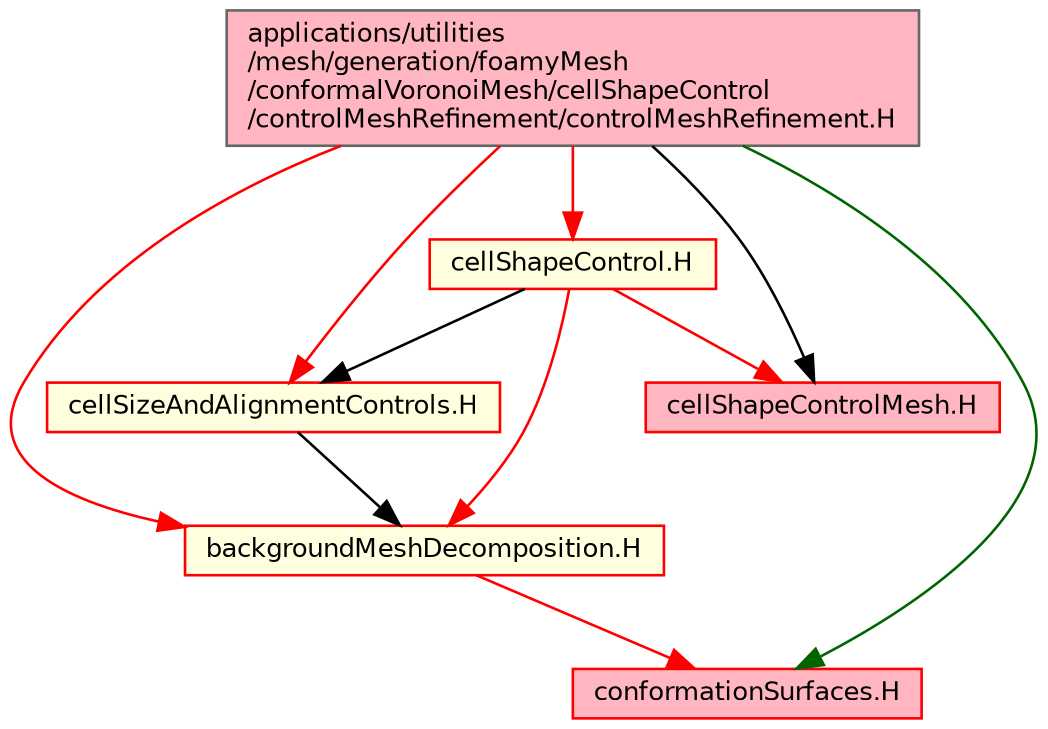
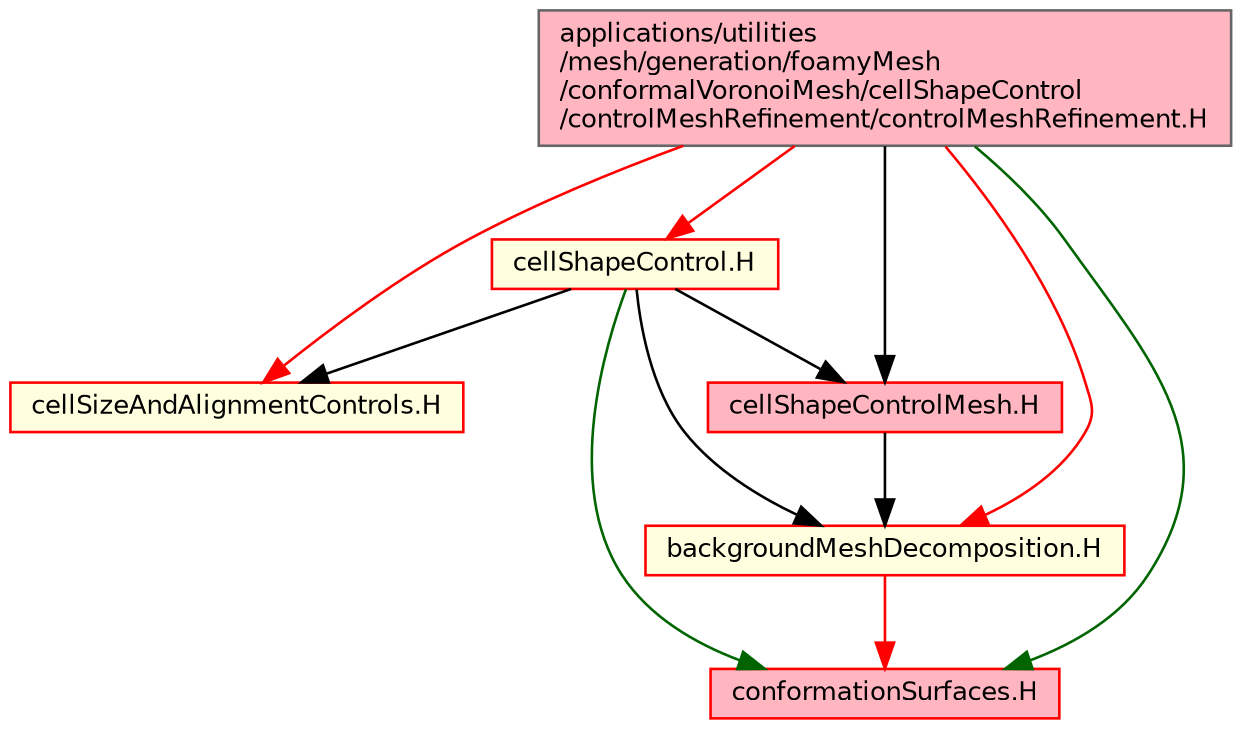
(686, 329) -> (748, 329)
(536, 406) -> (681, 428)
(339, 470) -> (885, 466)
none -> (596, 506)
